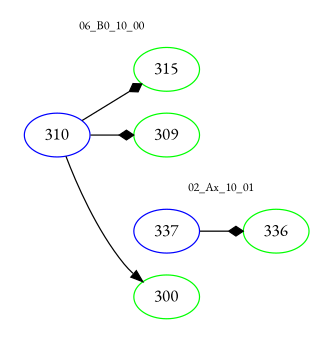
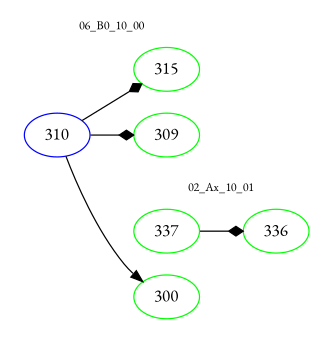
(167, 231) -> (167, 231)
